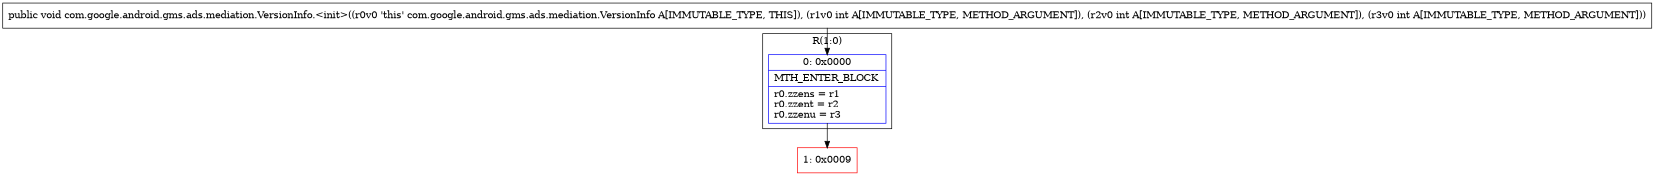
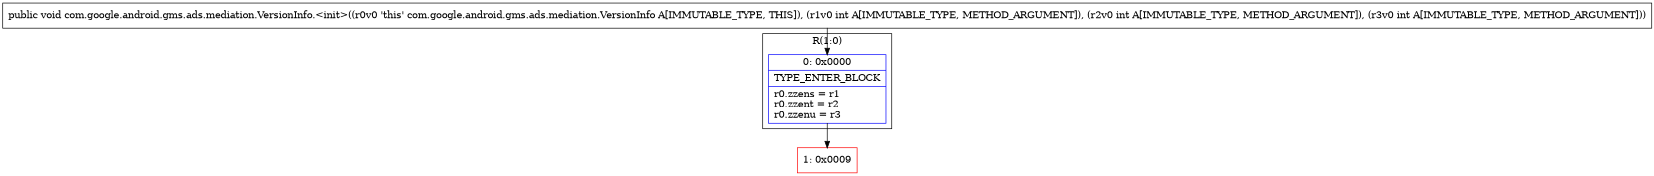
(826, 78) -> (827, 78)
